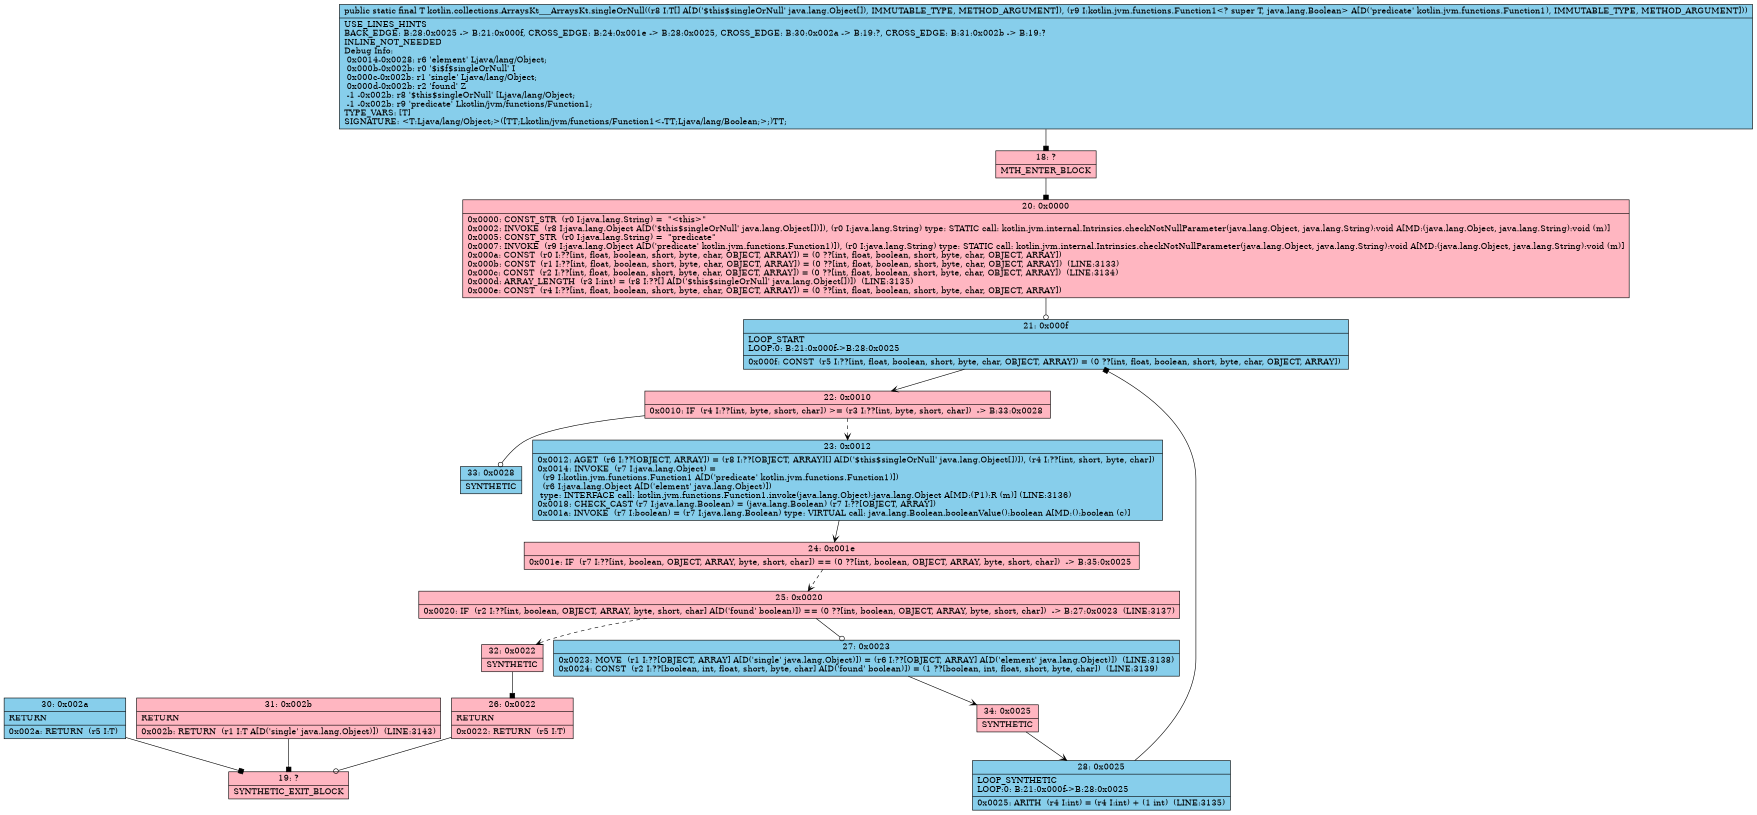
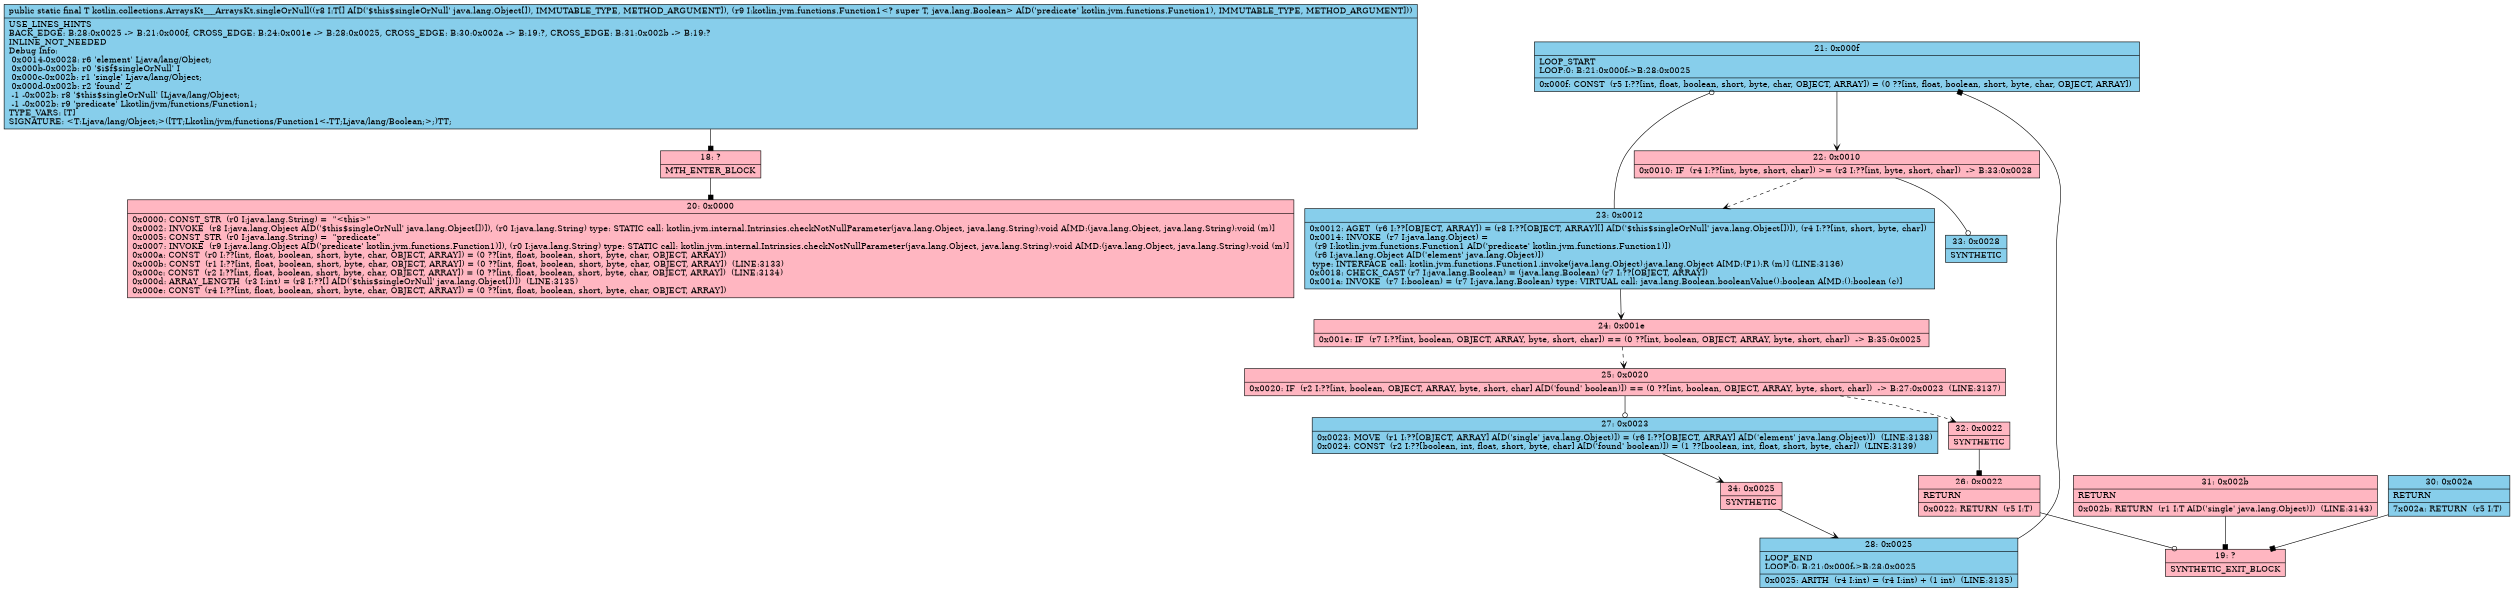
(1046, 306) -> (1642, 136)
(65, 732) -> (2449, 509)
(1017, 781) -> (1789, 558)
